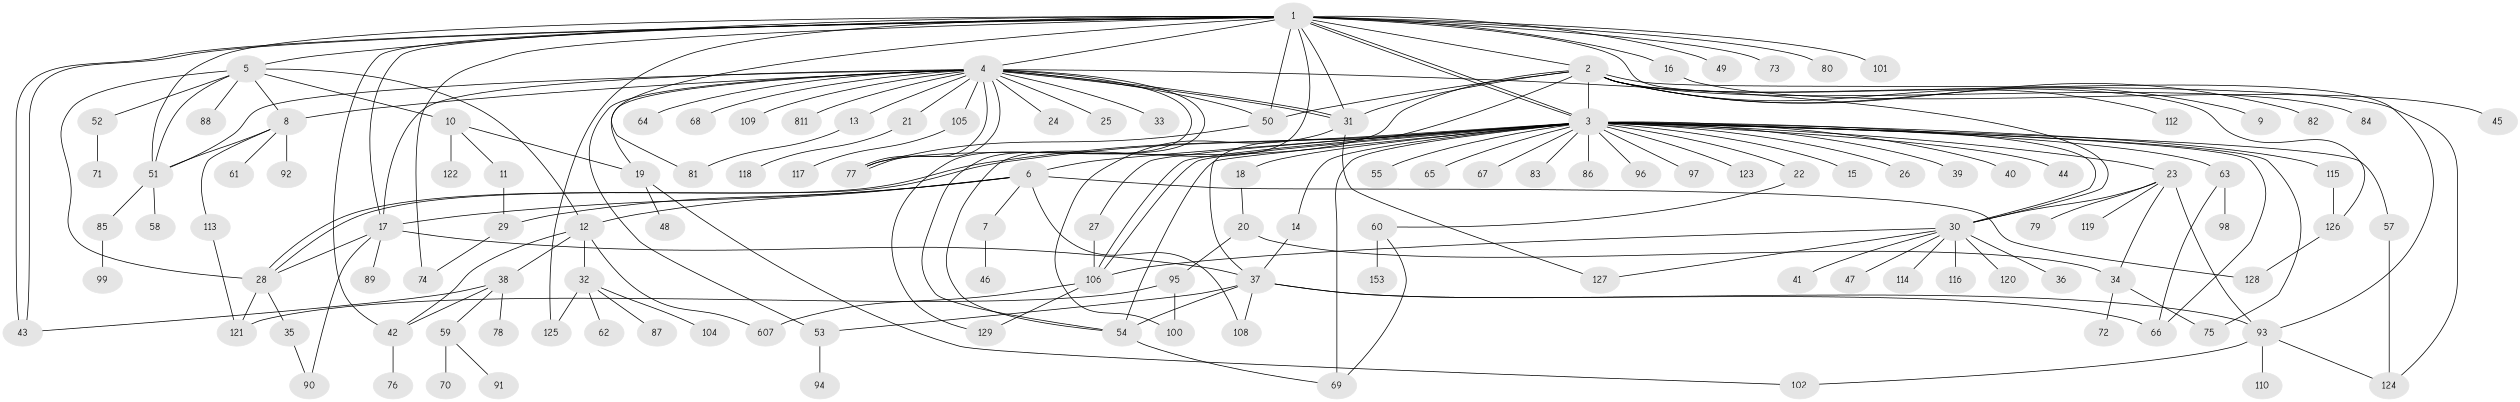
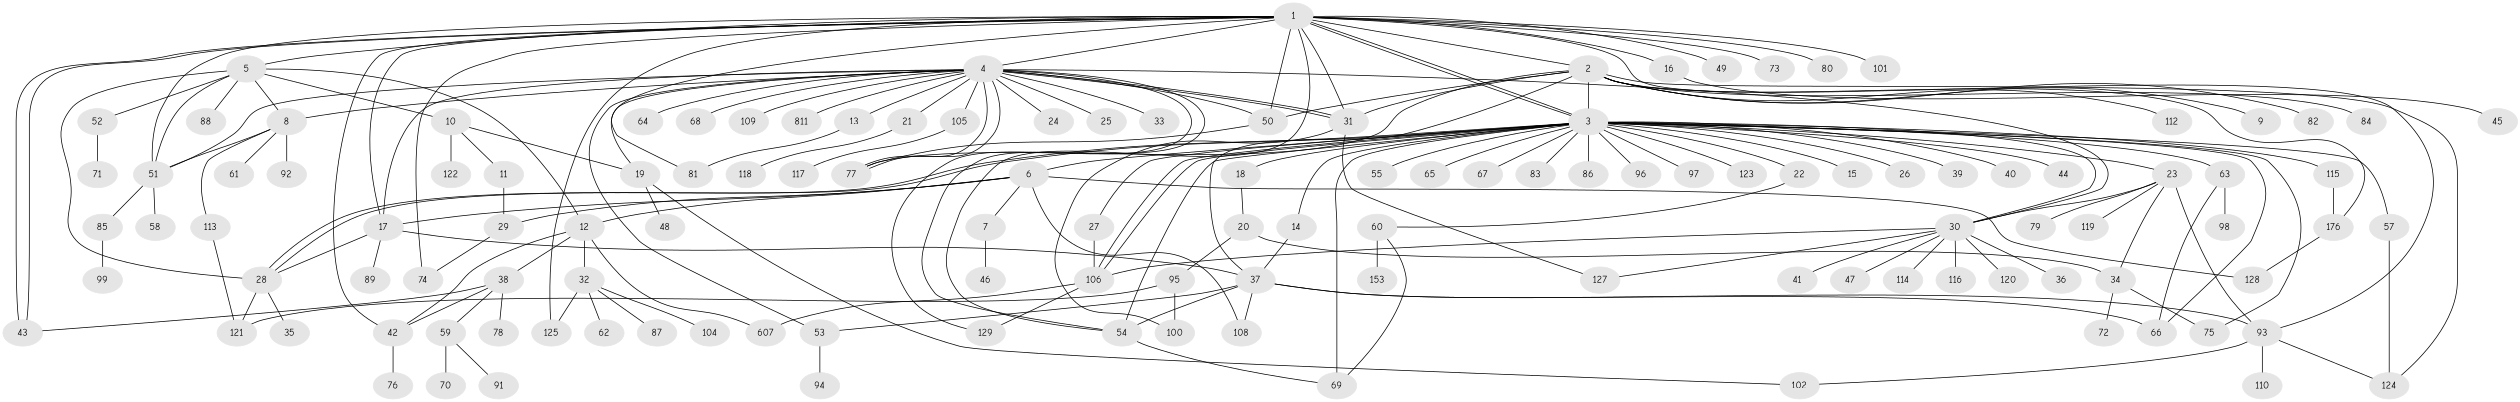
(2333, 227) -> (2333, 227)
(309, 386) -> none
